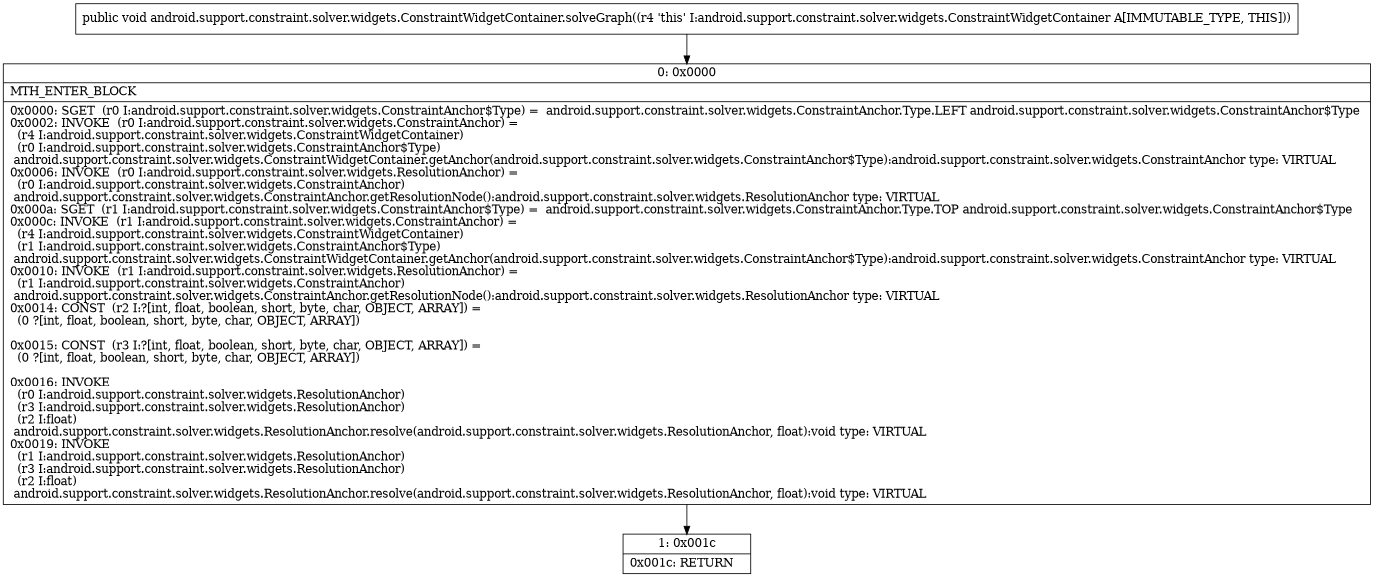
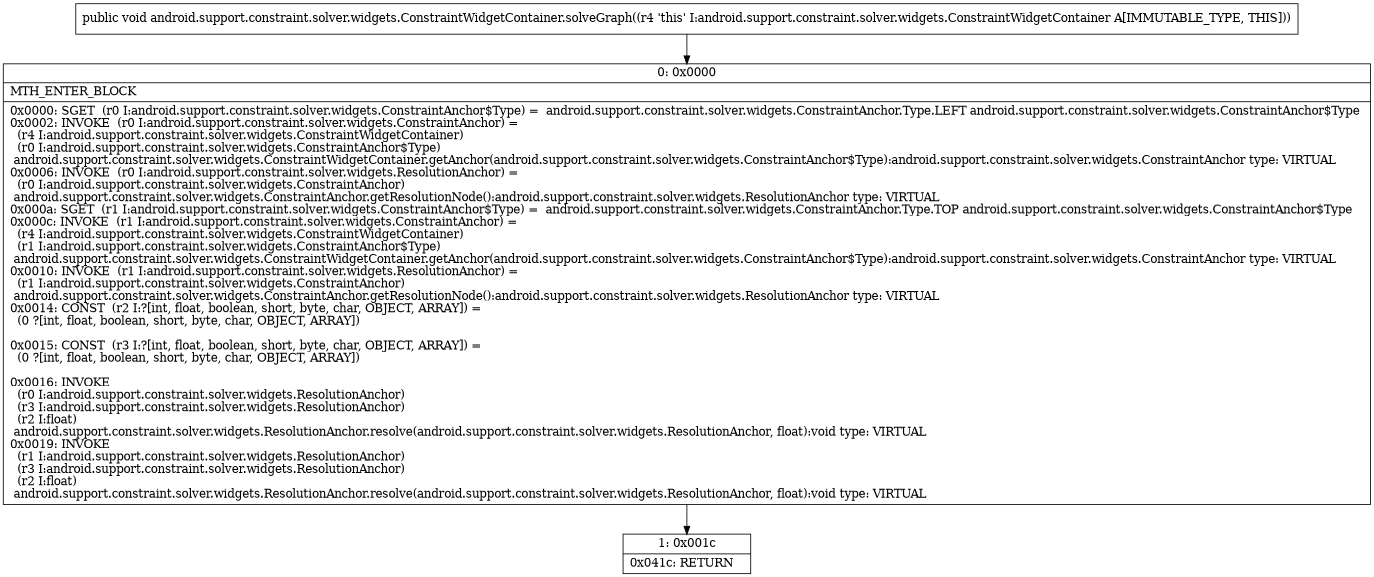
(687, 563) -> (687, 563)
